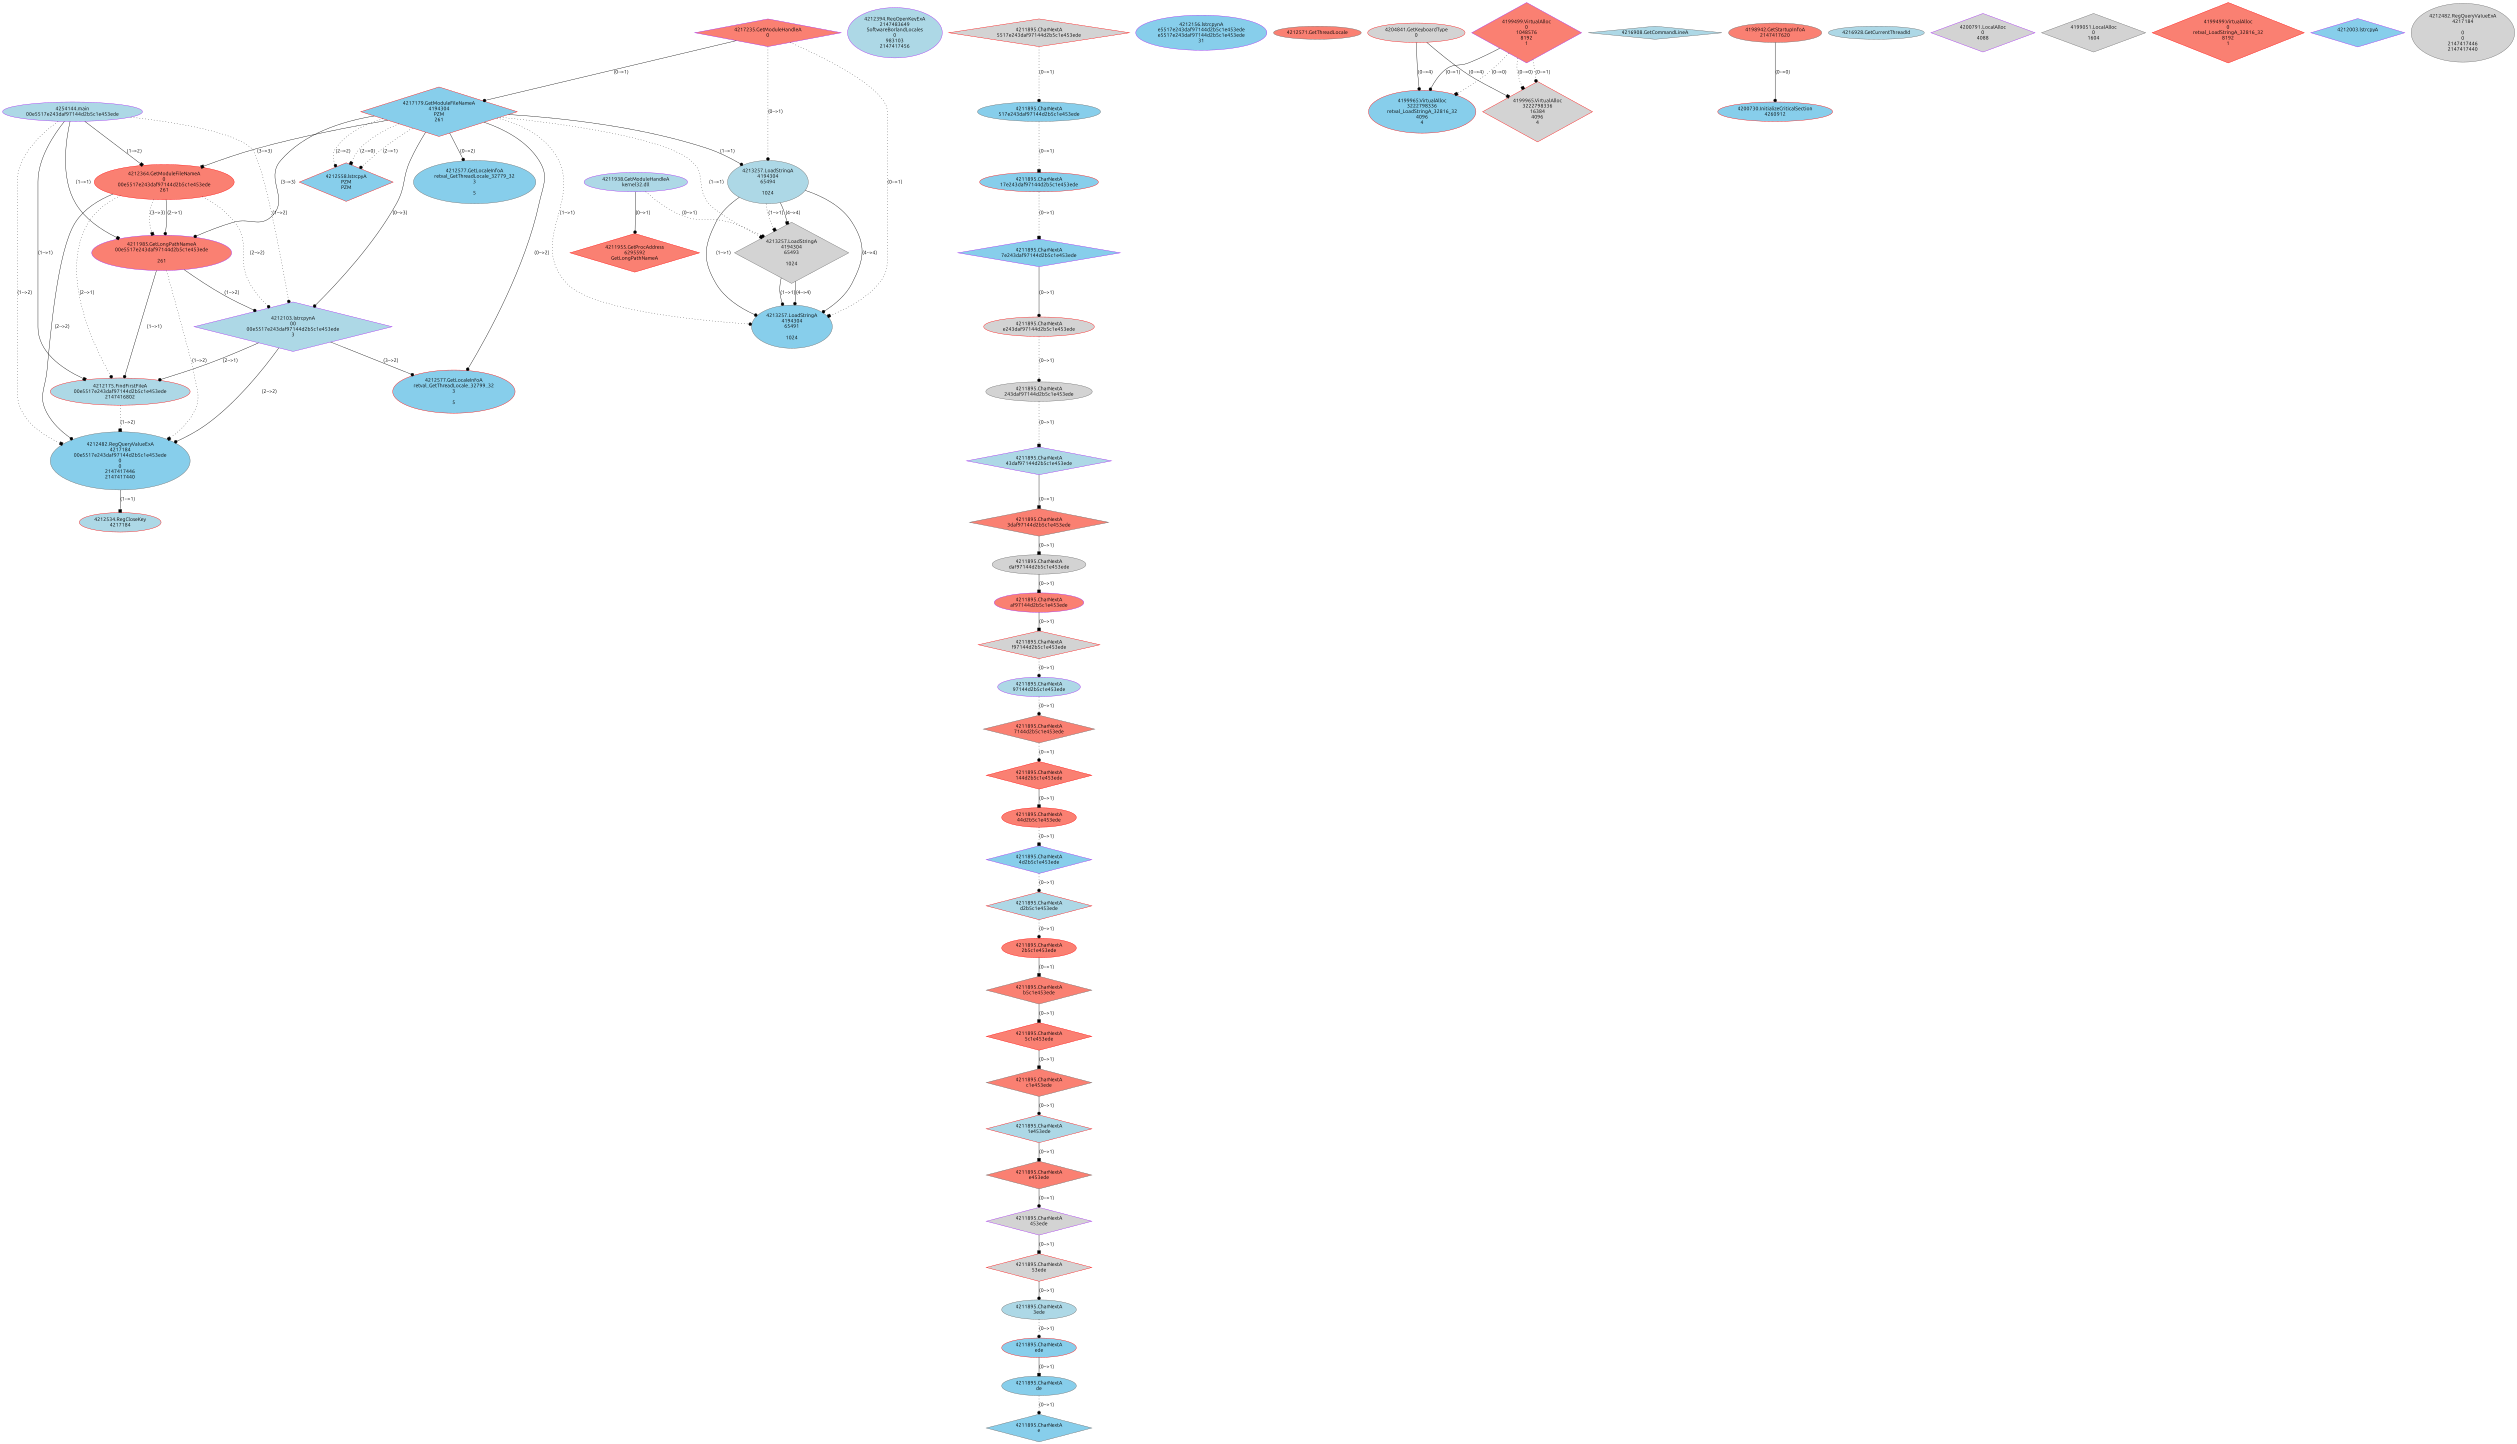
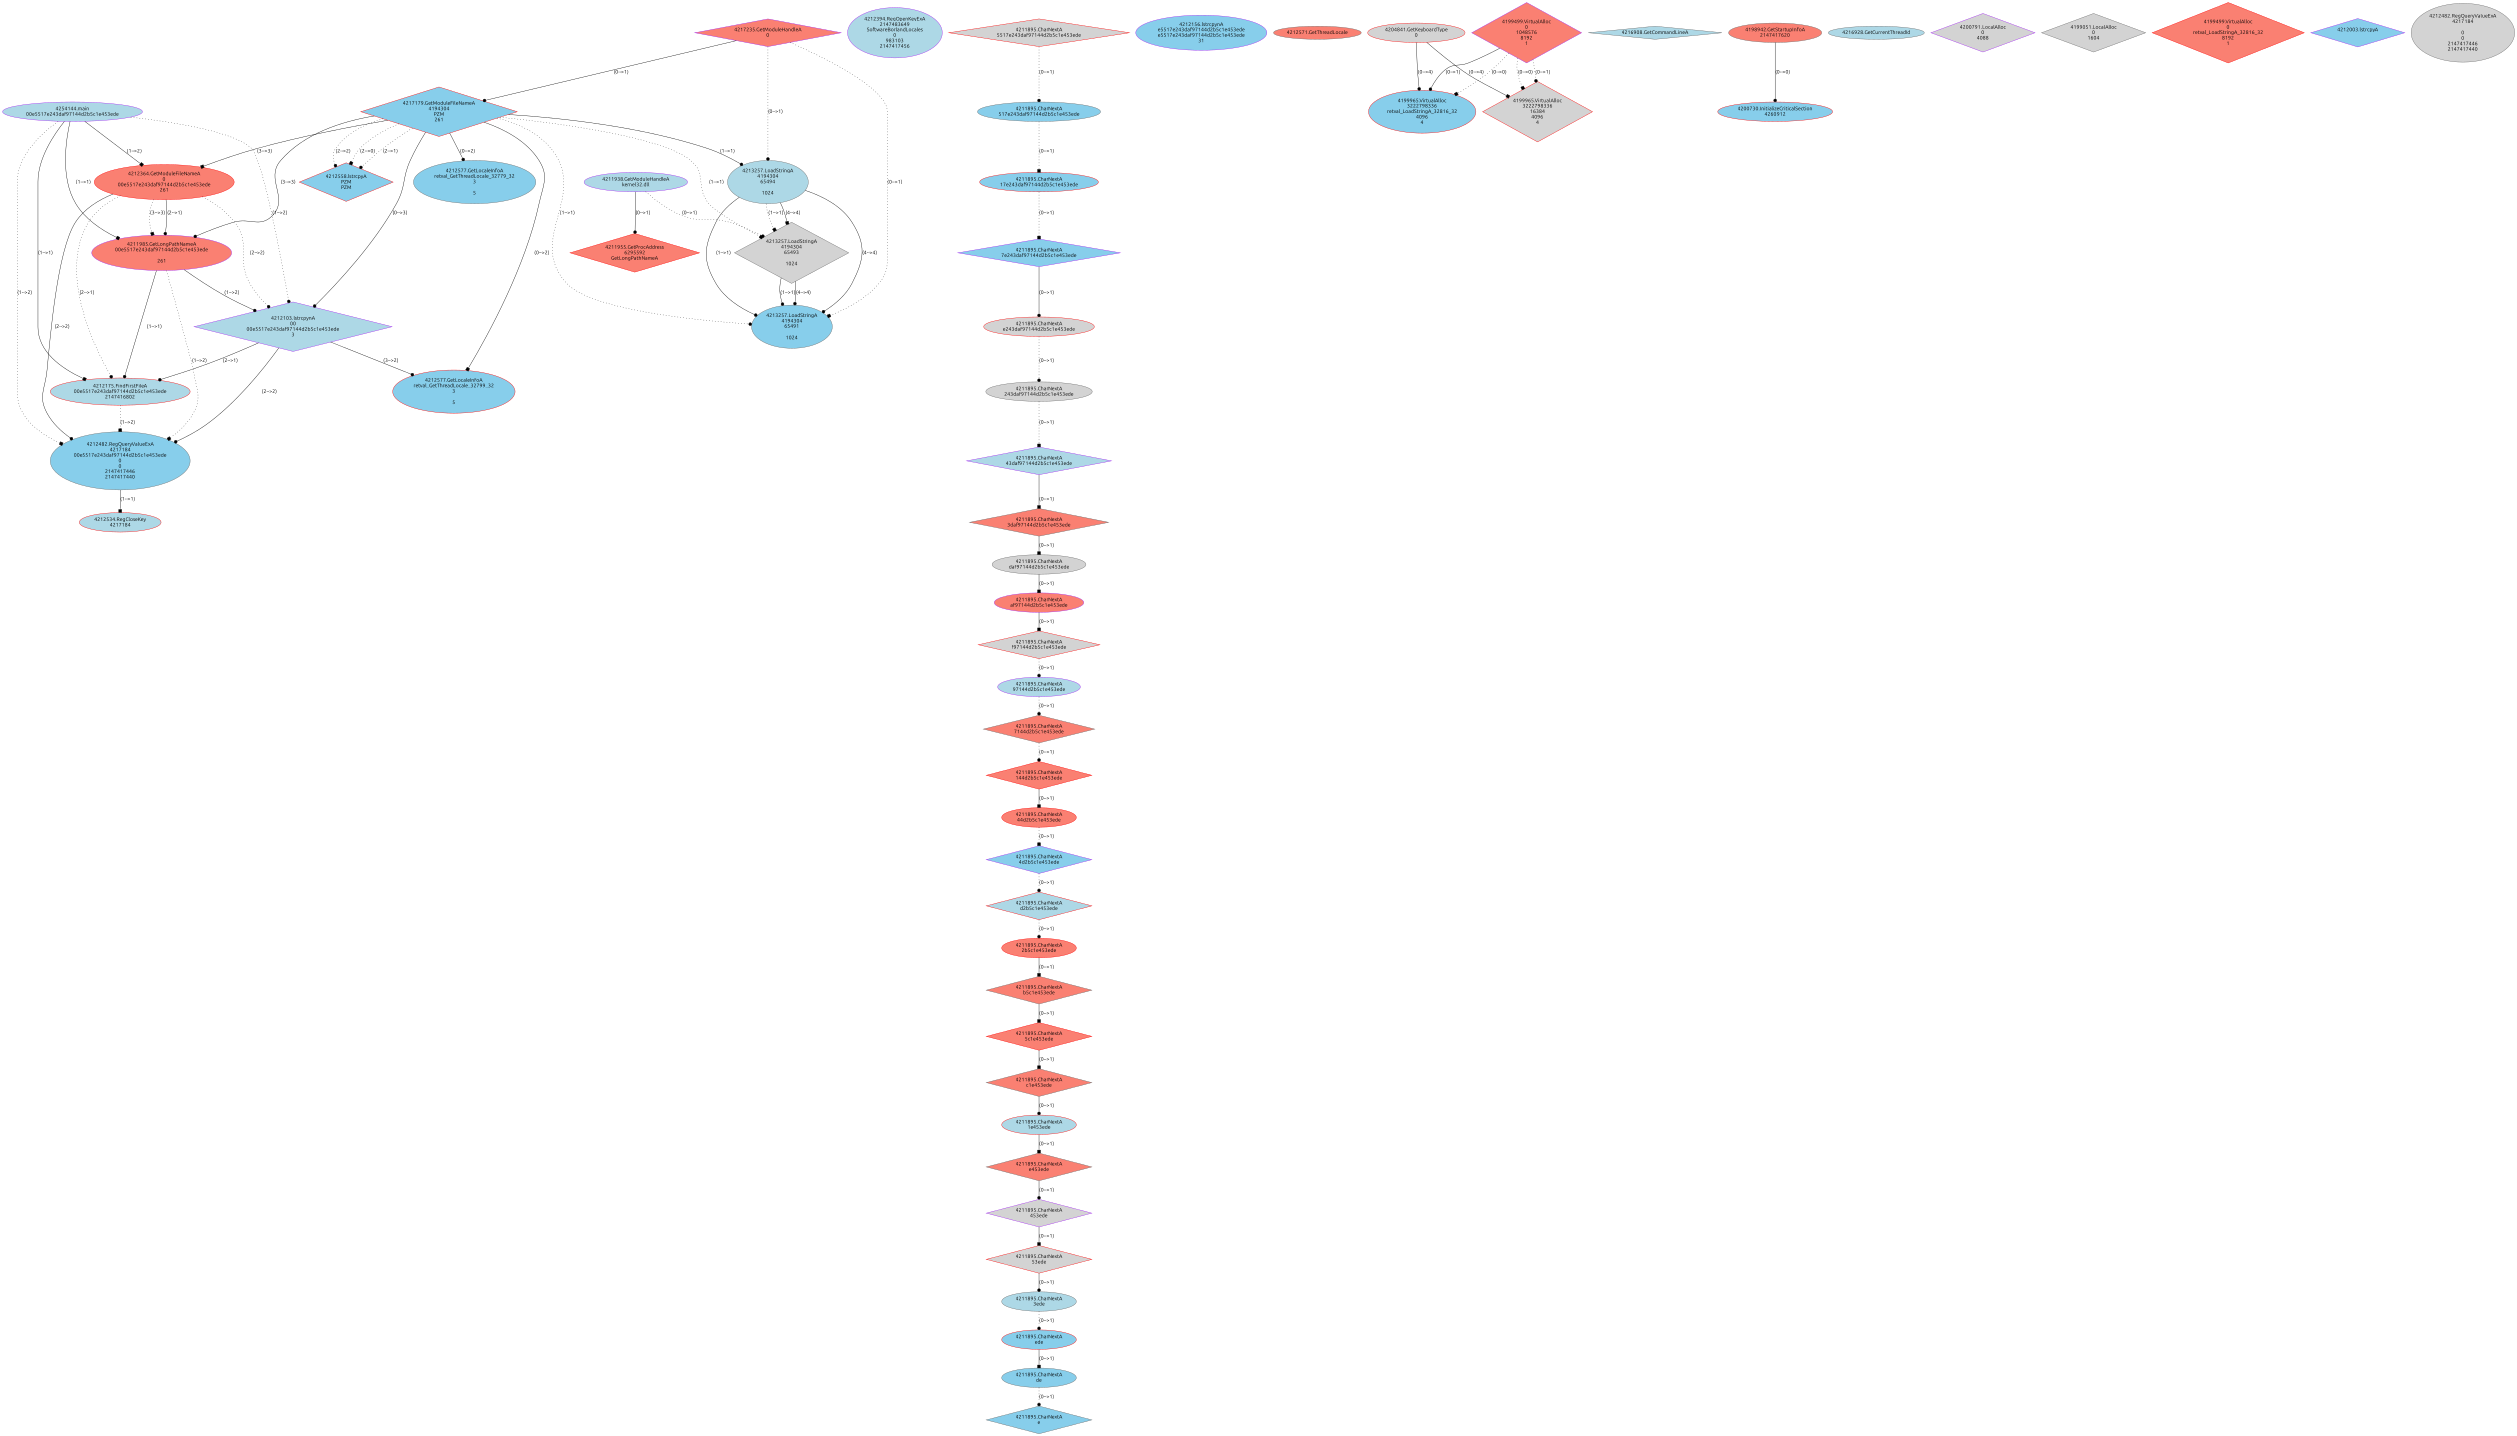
(530, 236) -> (530, 235)
(1039, 1129) -> (1039, 1125)
